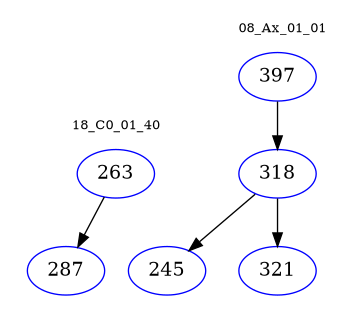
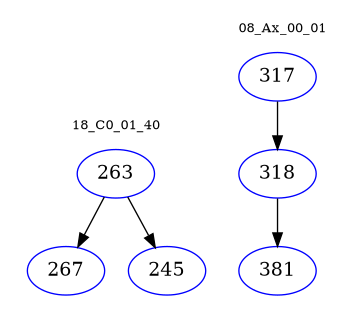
(283, 29) -> (283, 29)
(278, 77) -> (278, 77)
(237, 210) -> (138, 216)
(66, 271) -> (66, 271)
(278, 271) -> (278, 271)
